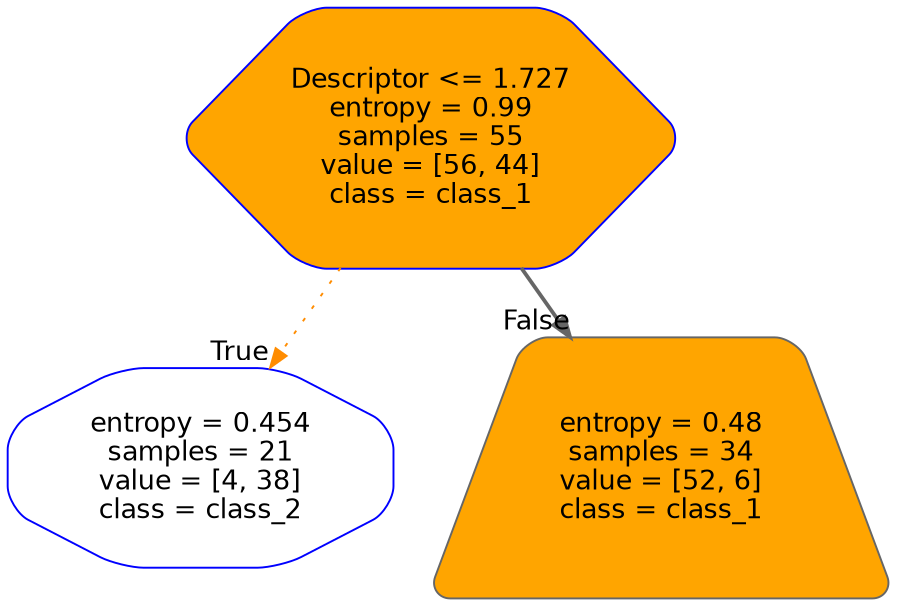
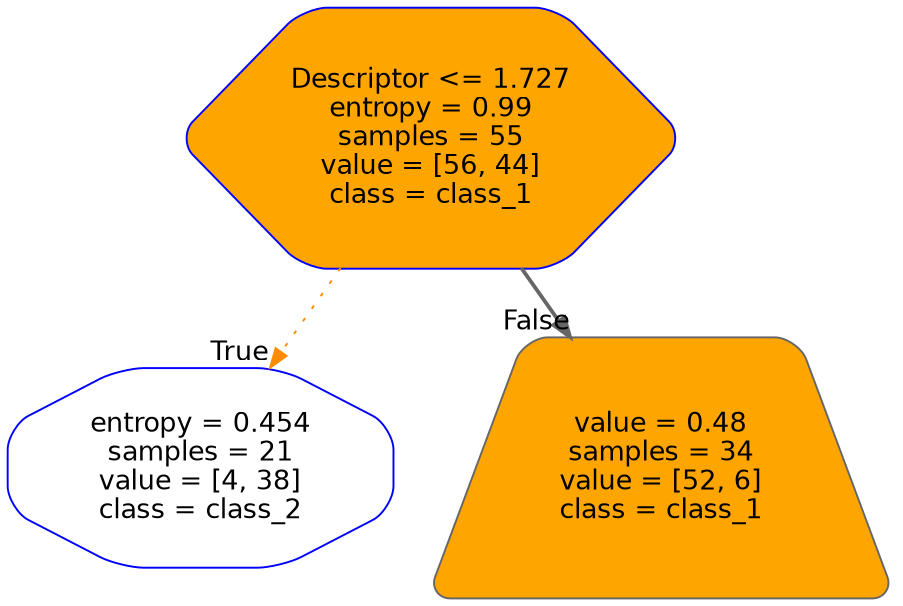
(661, 468) -> (661, 468)
